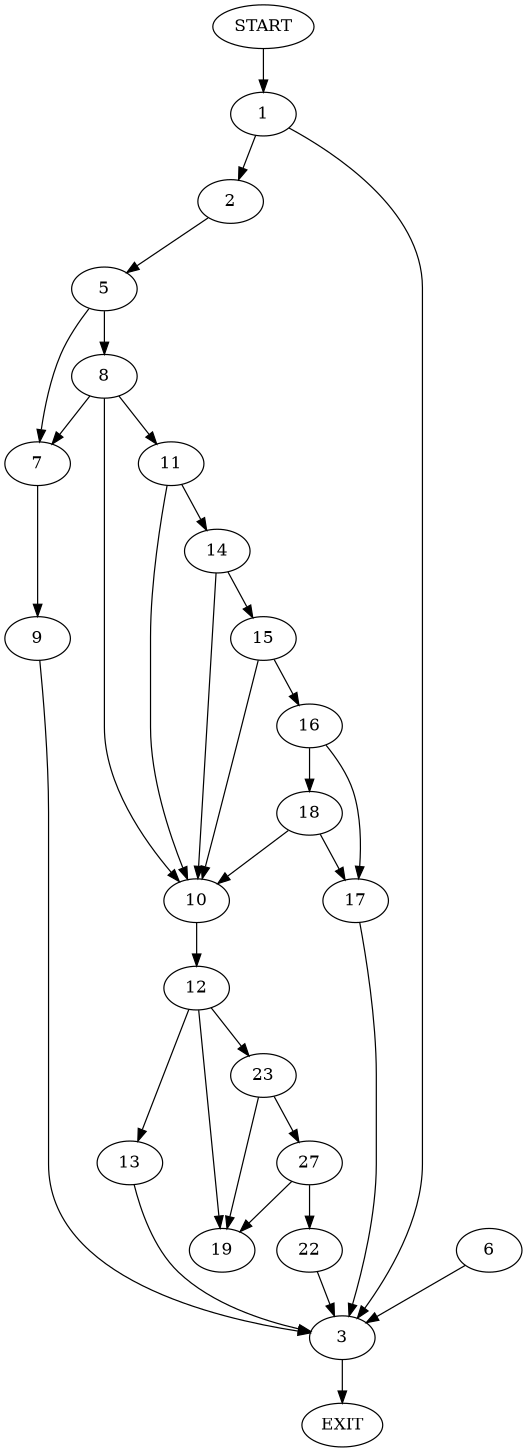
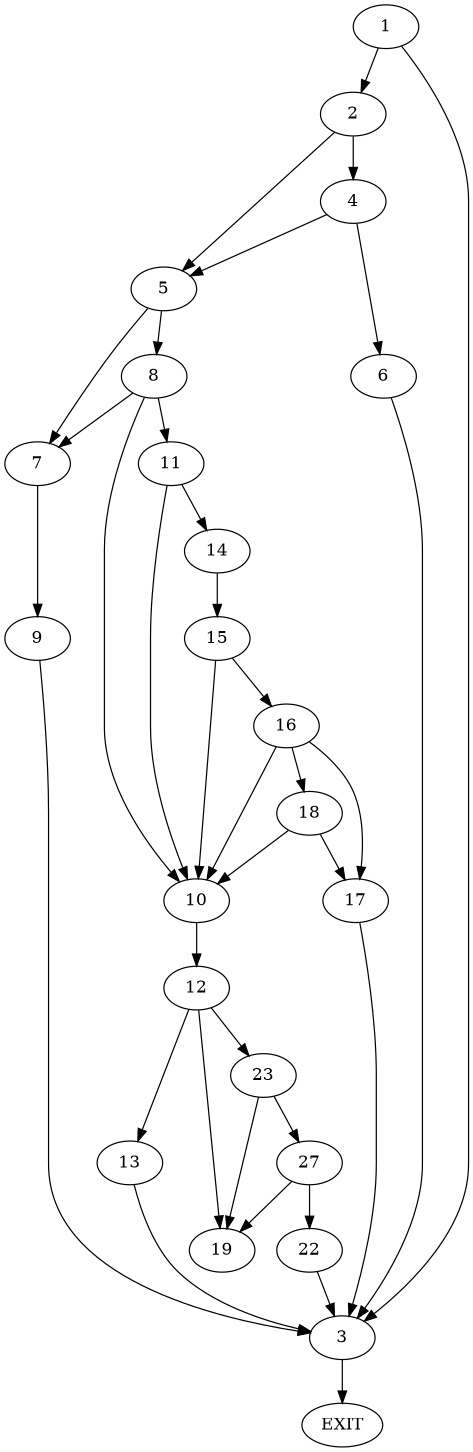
(263, 27) -> none
none -> (353, 202)
(207, 719) -> (245, 808)
